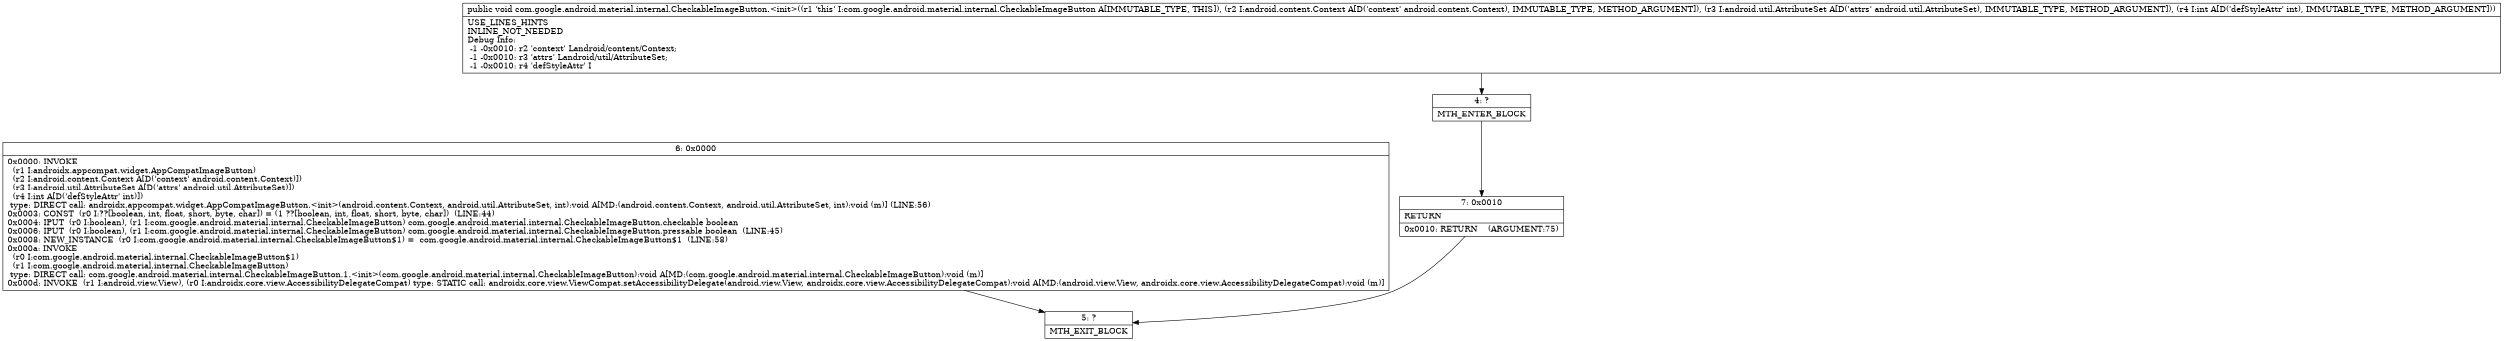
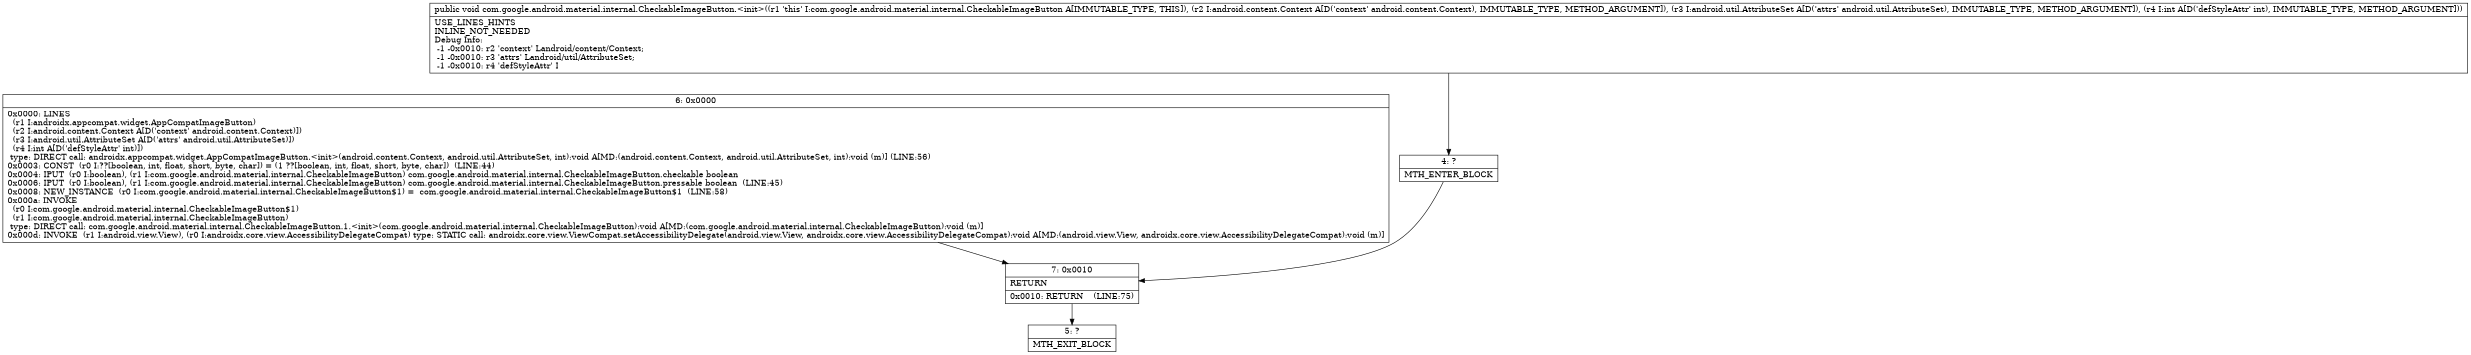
(45, 162) -> (42, 114)
(1482, 229) -> (1072, 297)
(1002, 301) -> (970, 252)
